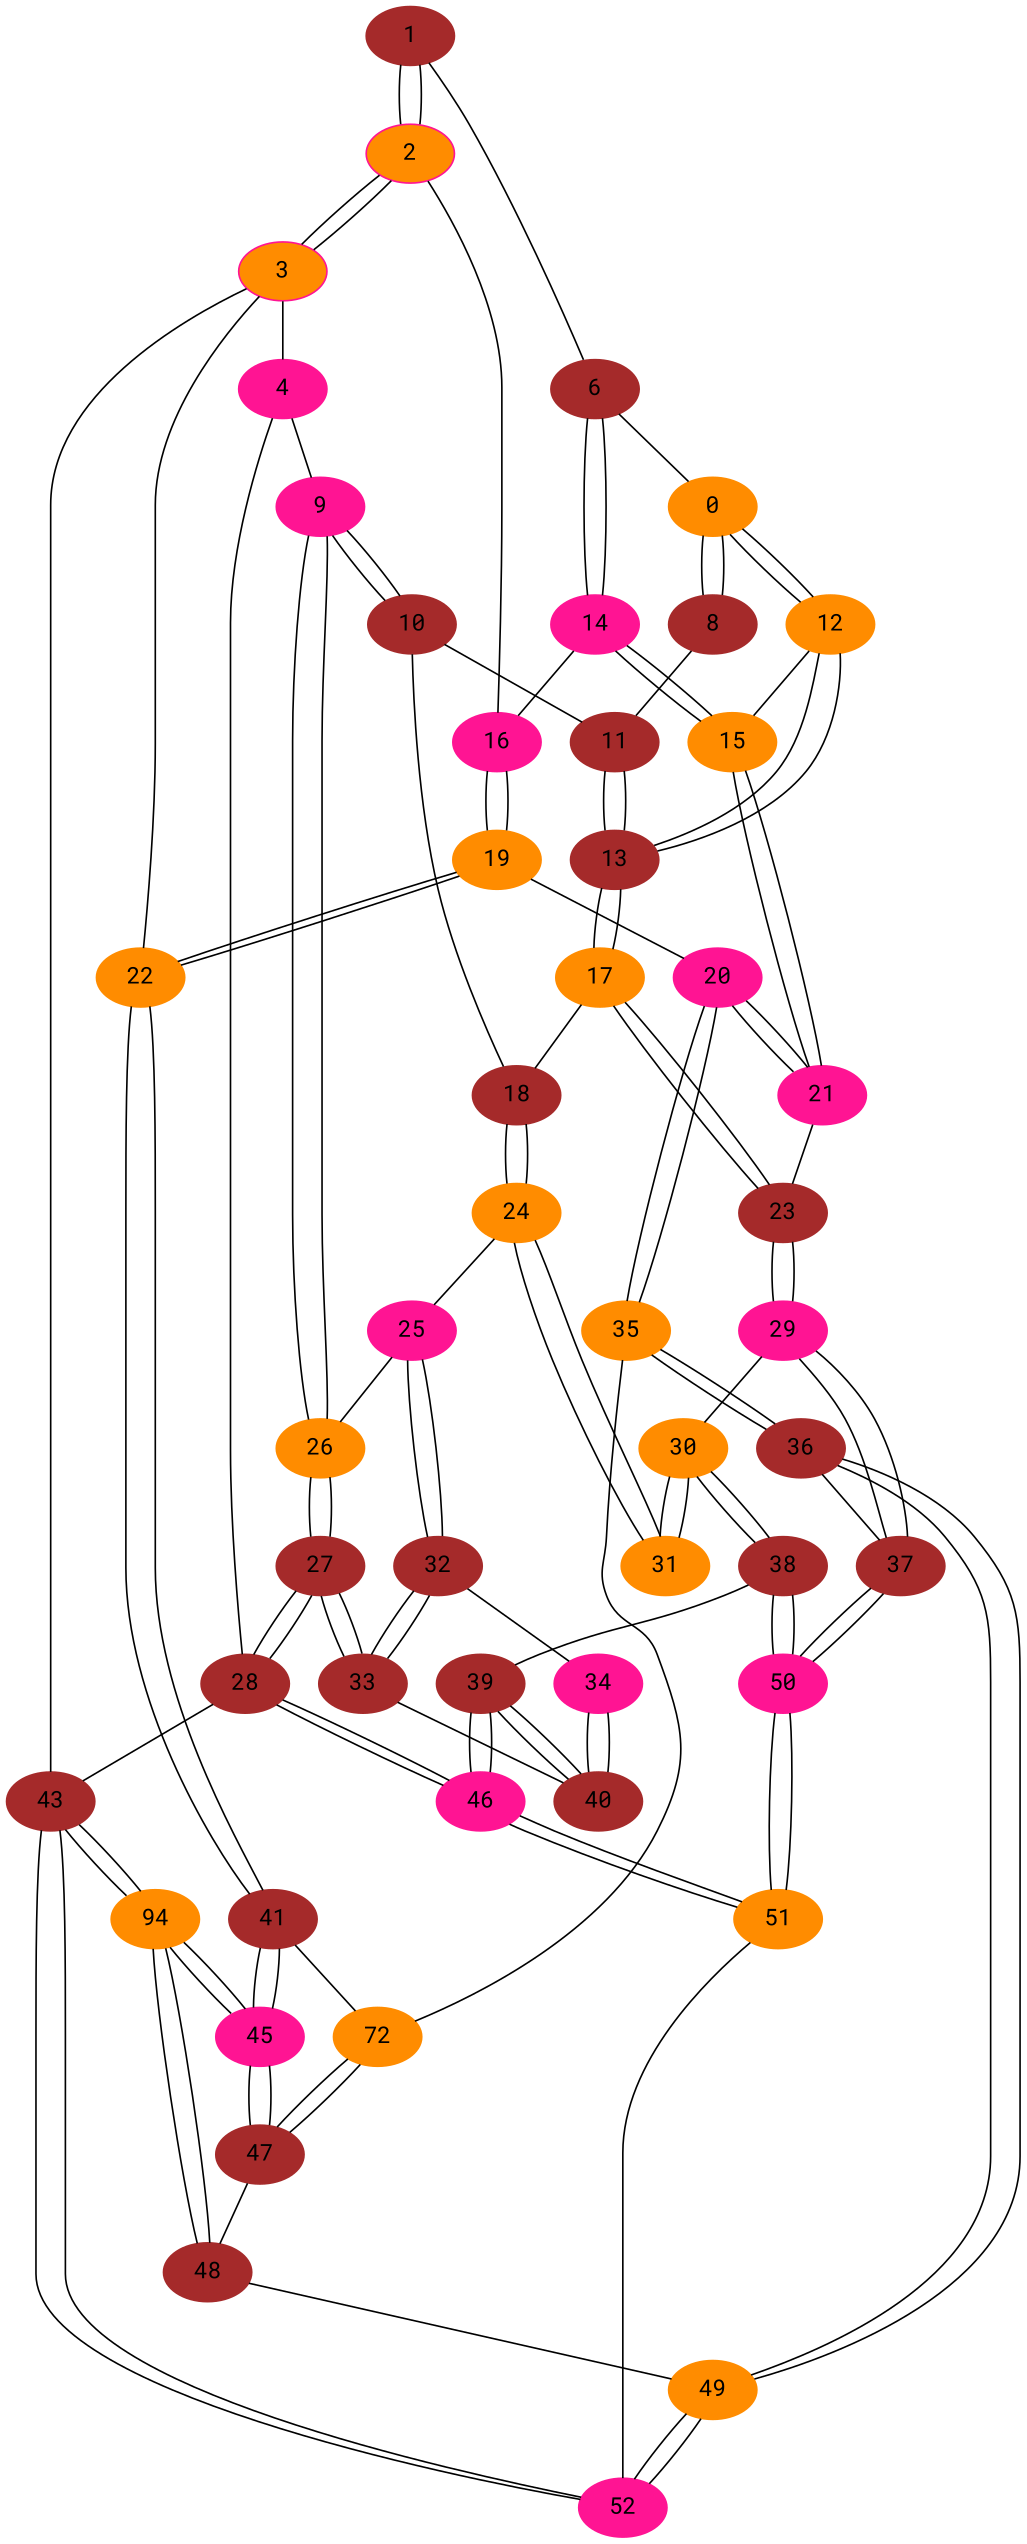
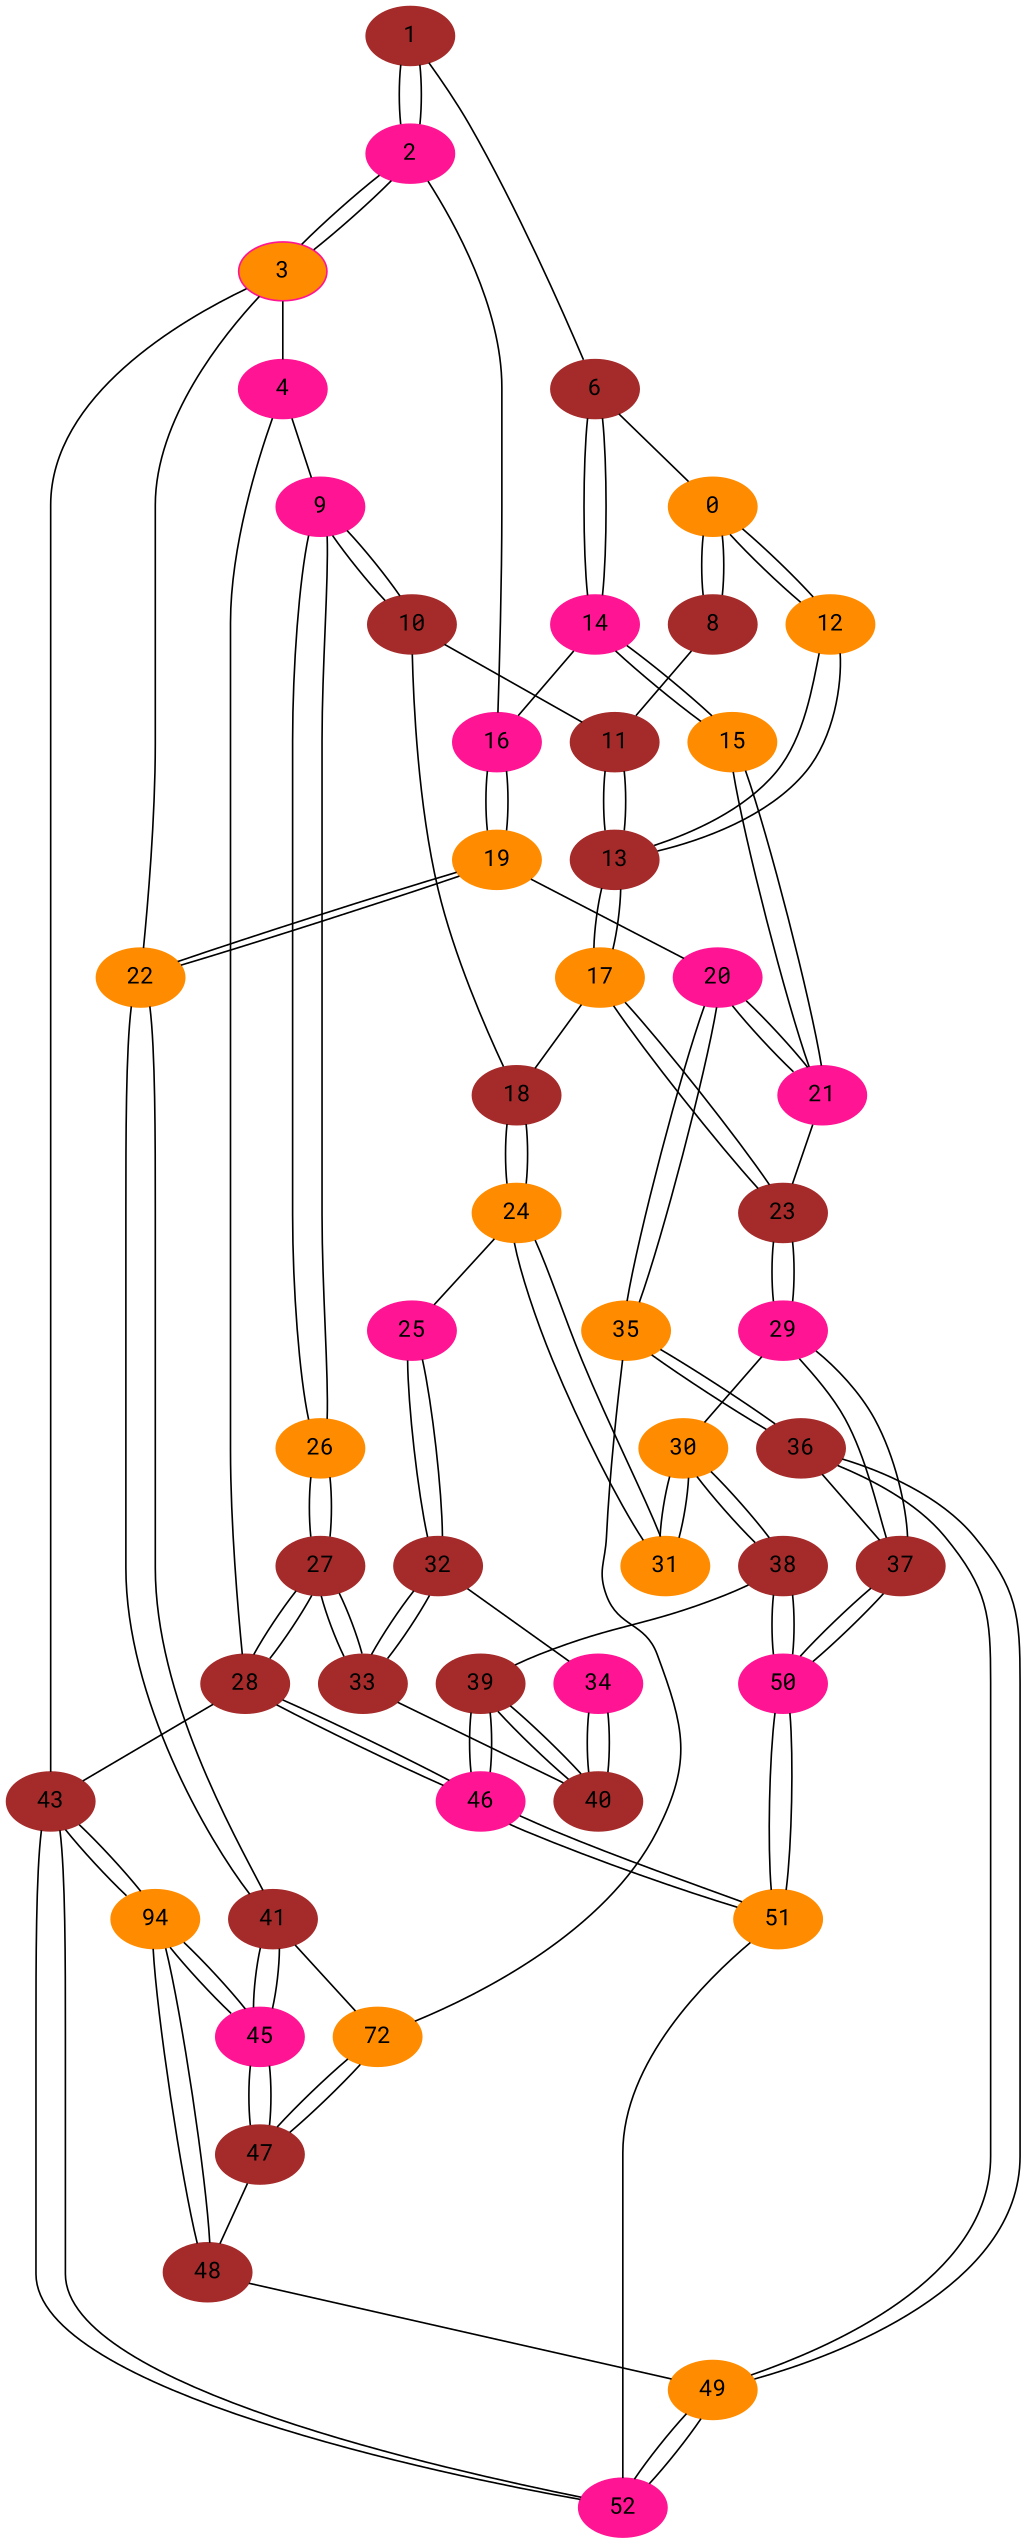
(410, 154) -> (410, 154)
(781, 683) -> none
(366, 1390) -> none
